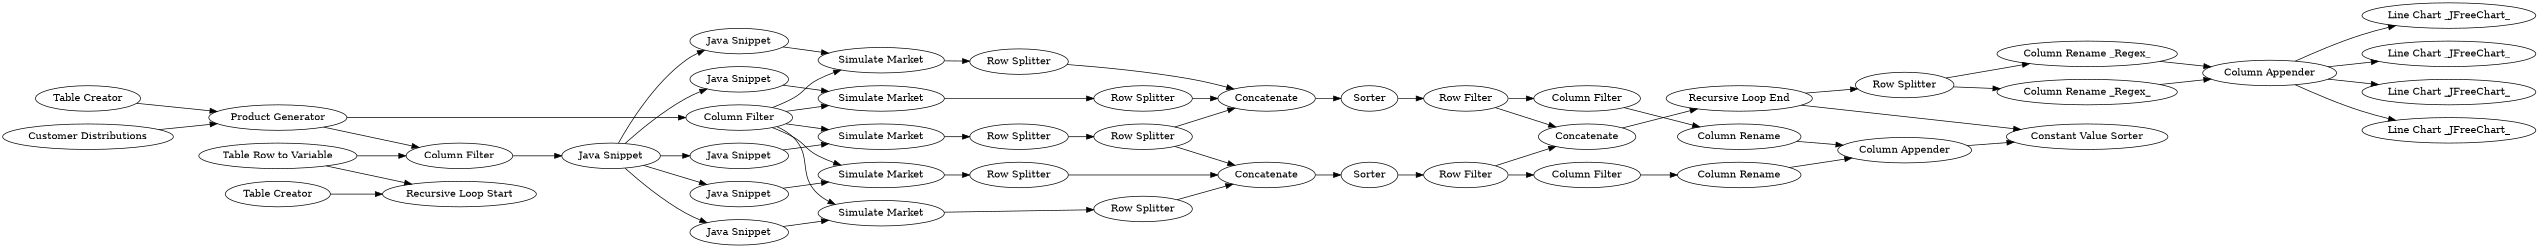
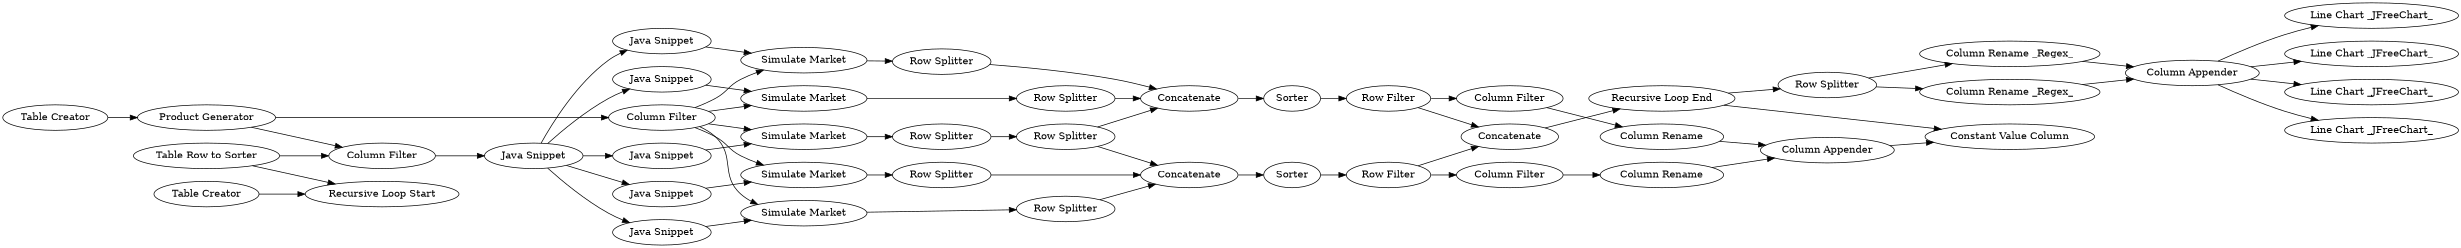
(88, 137) -> none
(2087, 137) -> (2010, 137)
(278, 156) -> (207, 156)
